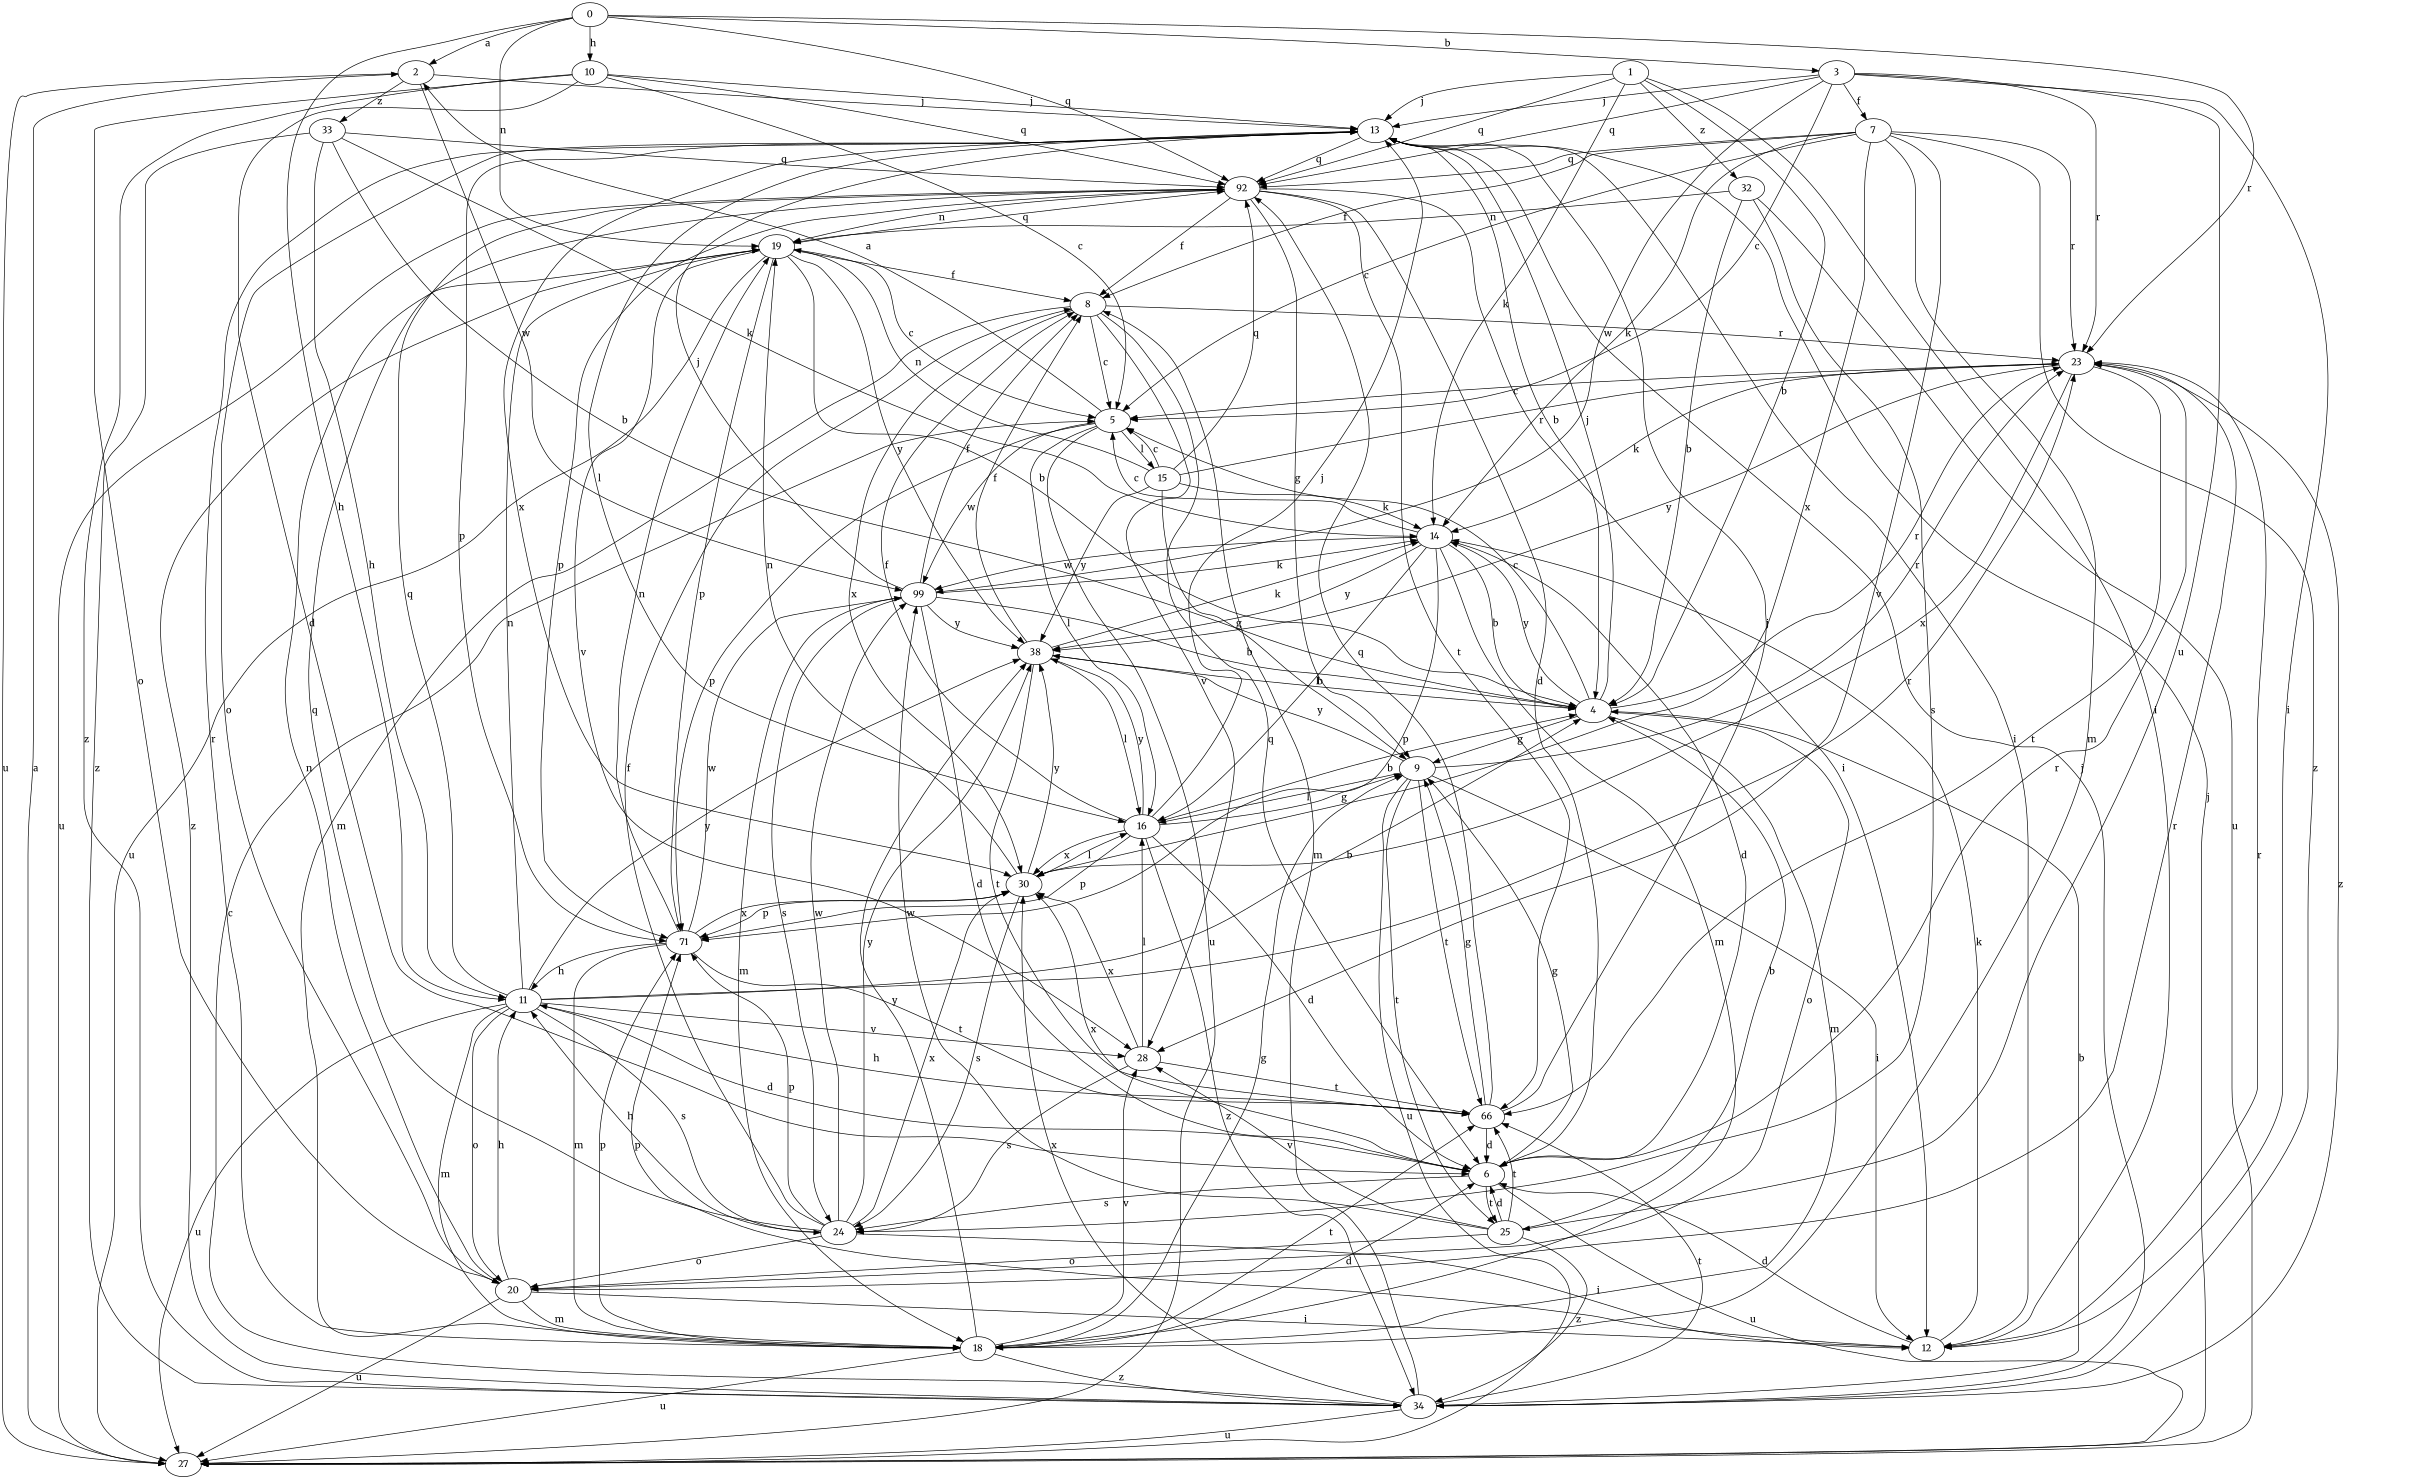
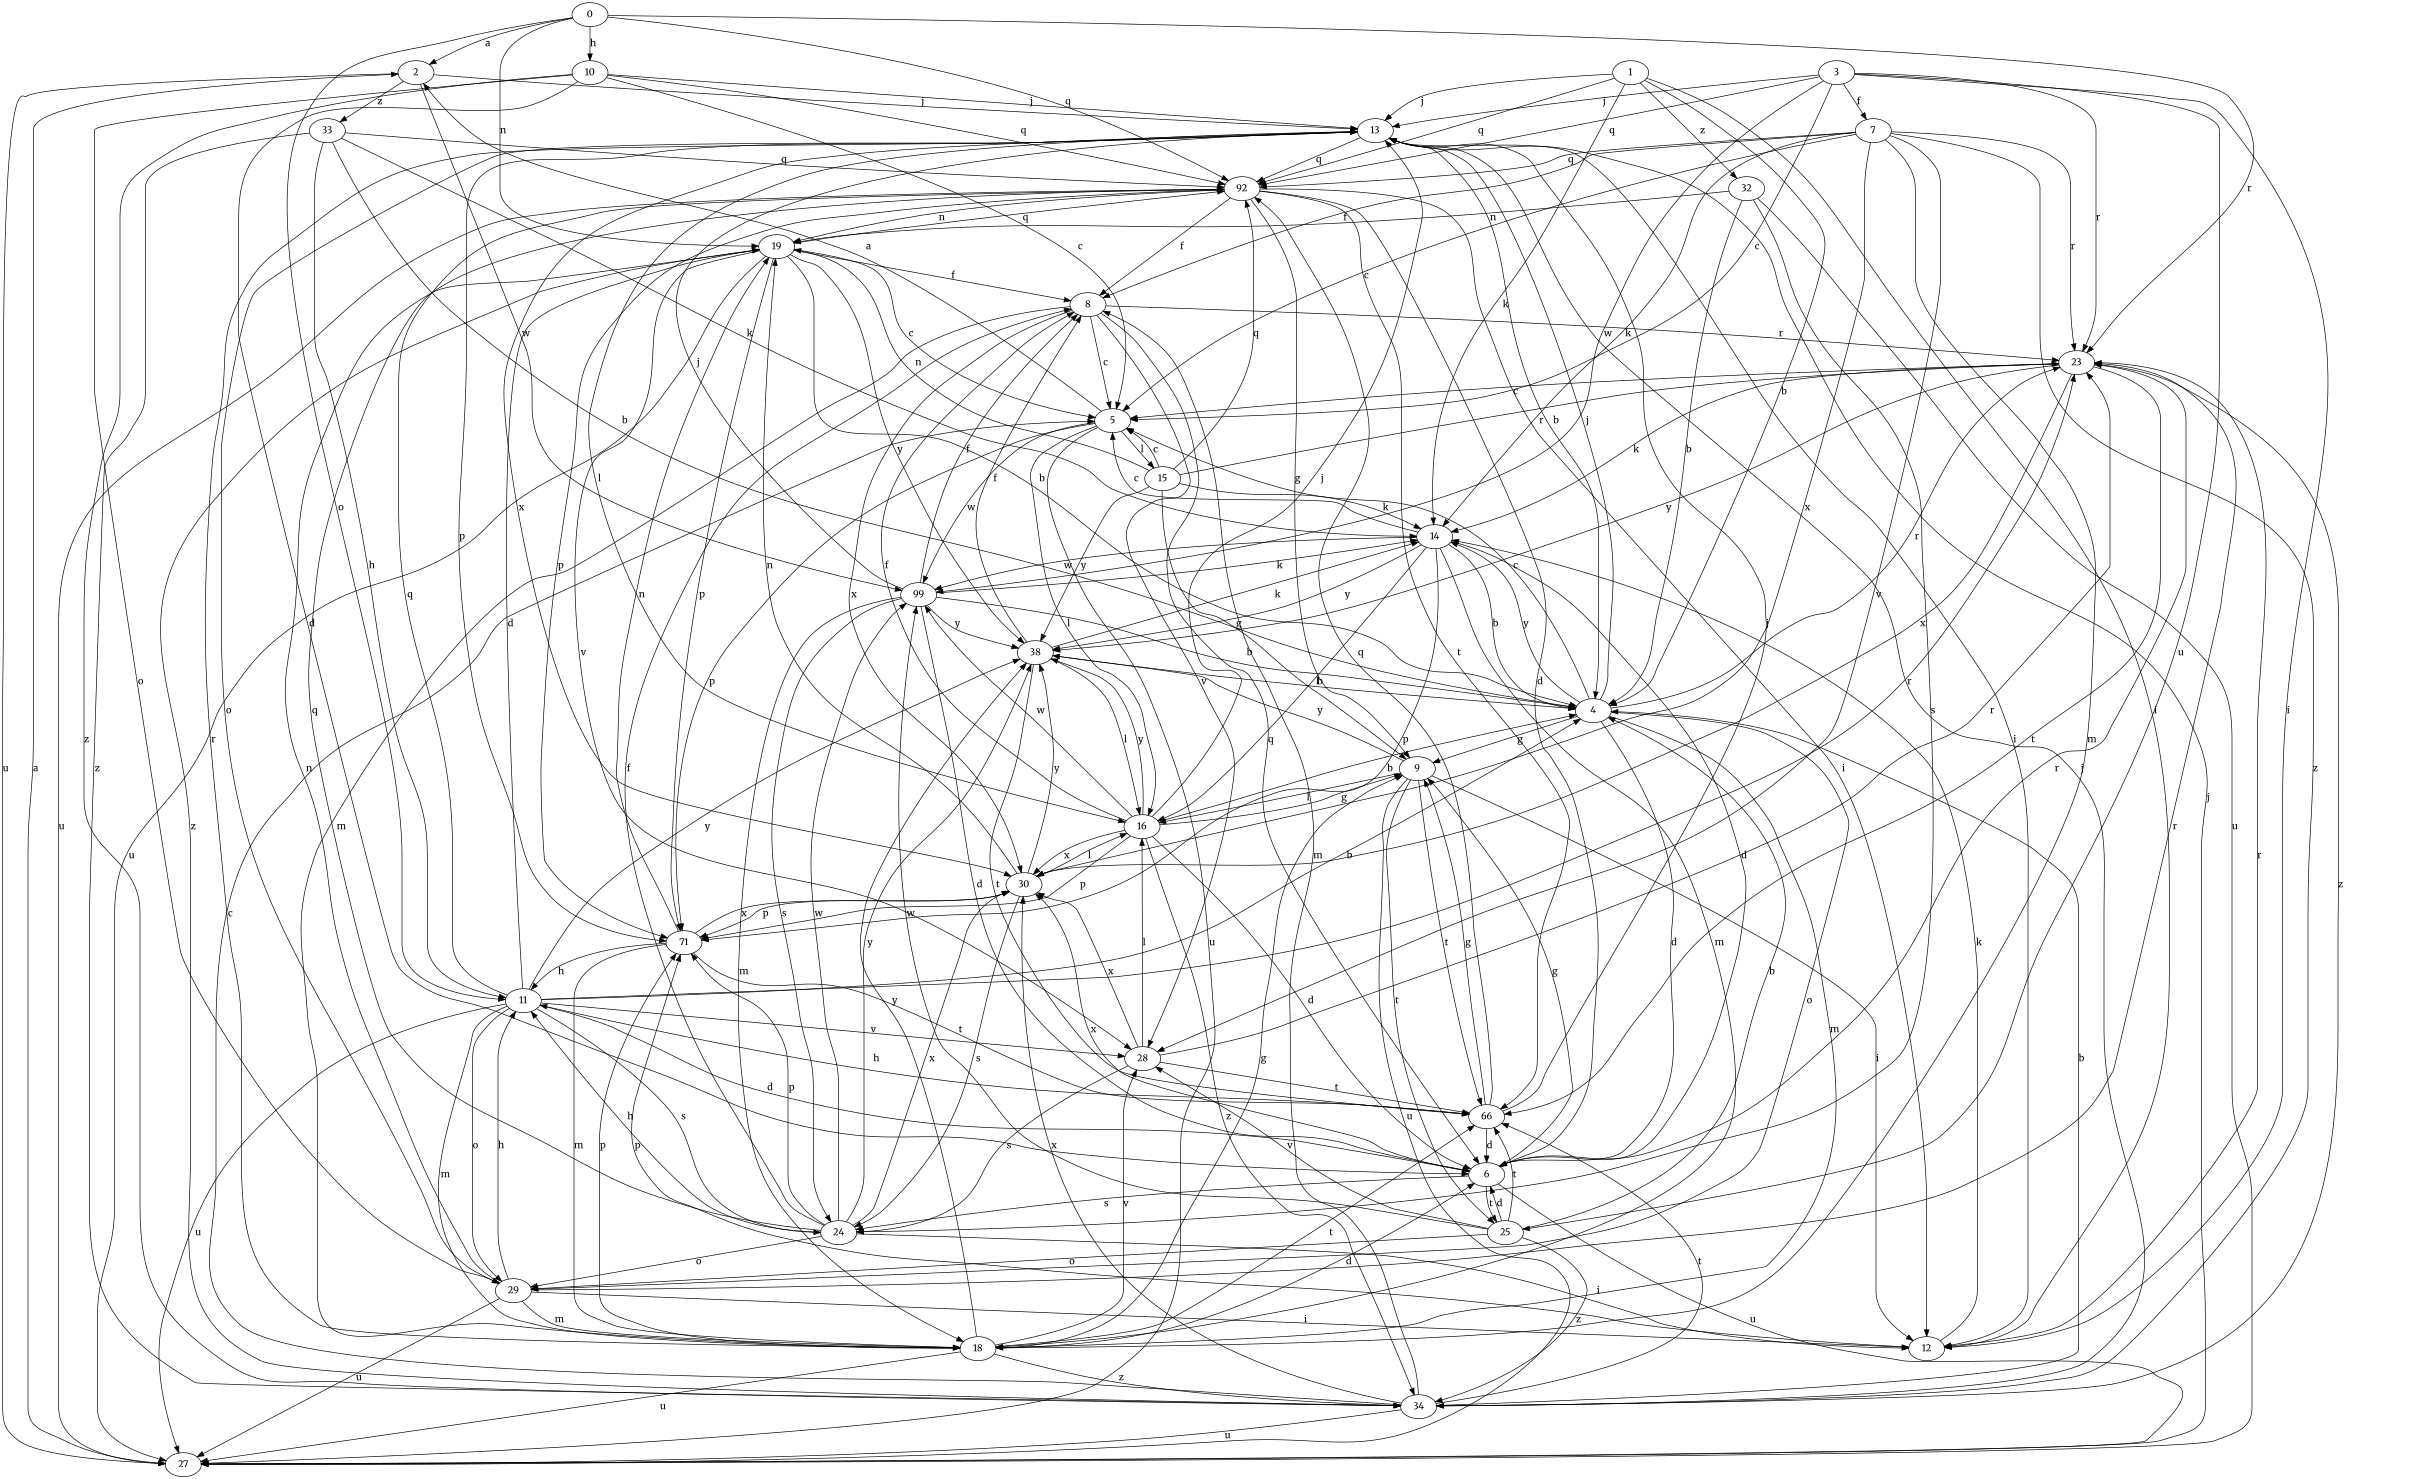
(1210, 37) -> none
(341, 508) -> (341, 508)
(511, 624) -> (511, 624)
(1792, 680) -> (1736, 857)
(716, 706) -> (1034, 720)
(1717, 1238) -> (1672, 995)
(513, 1291) -> (513, 1291)
